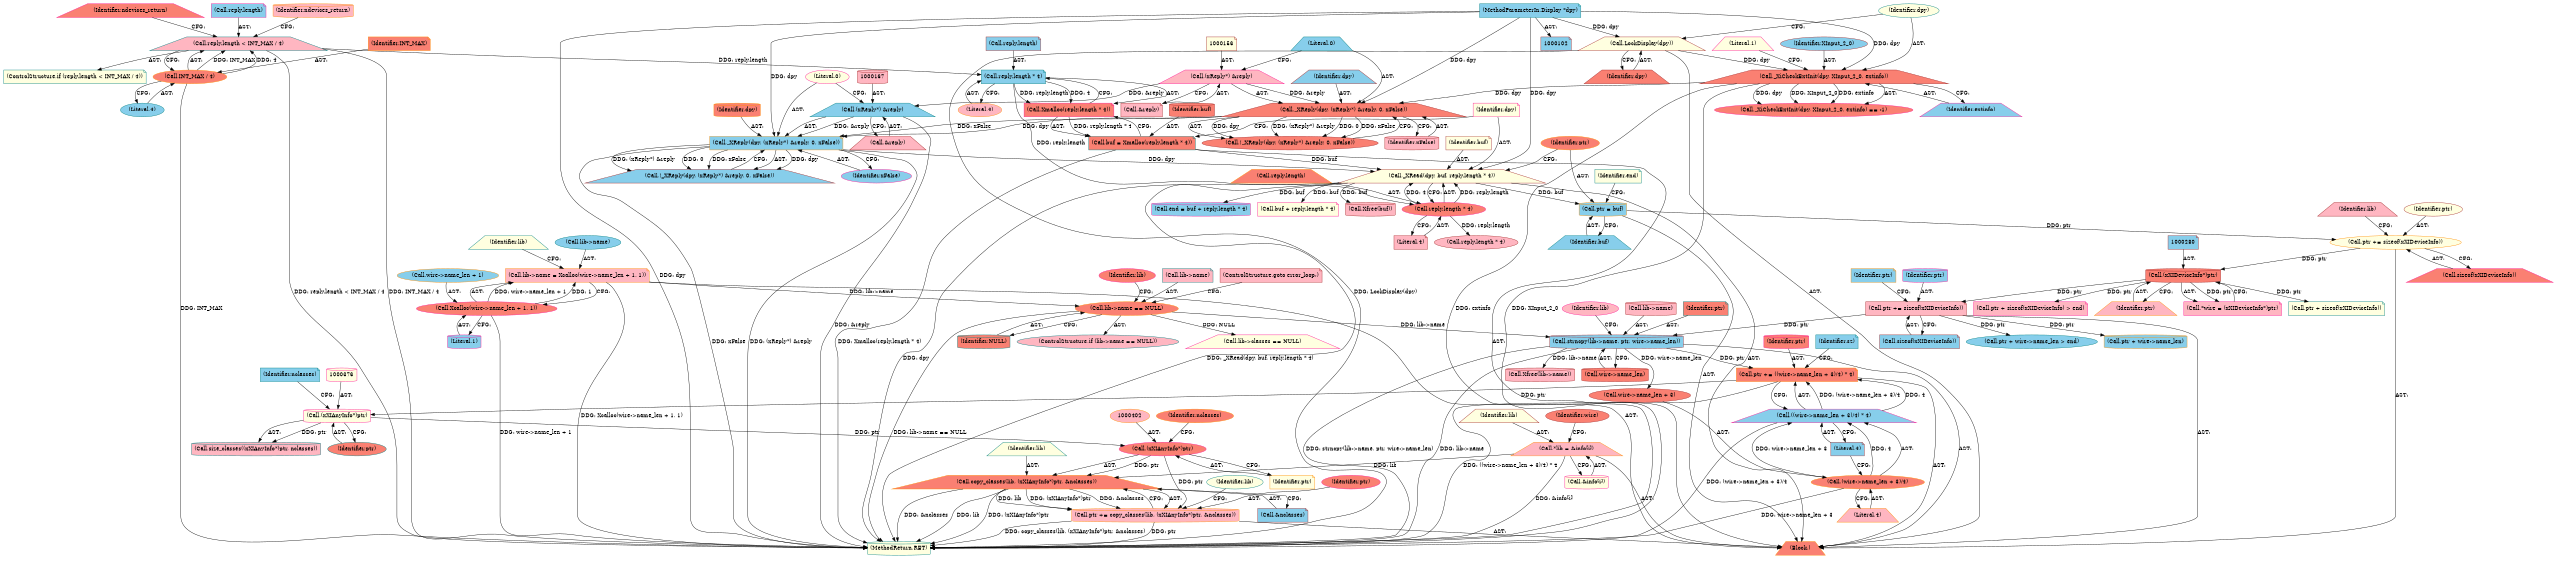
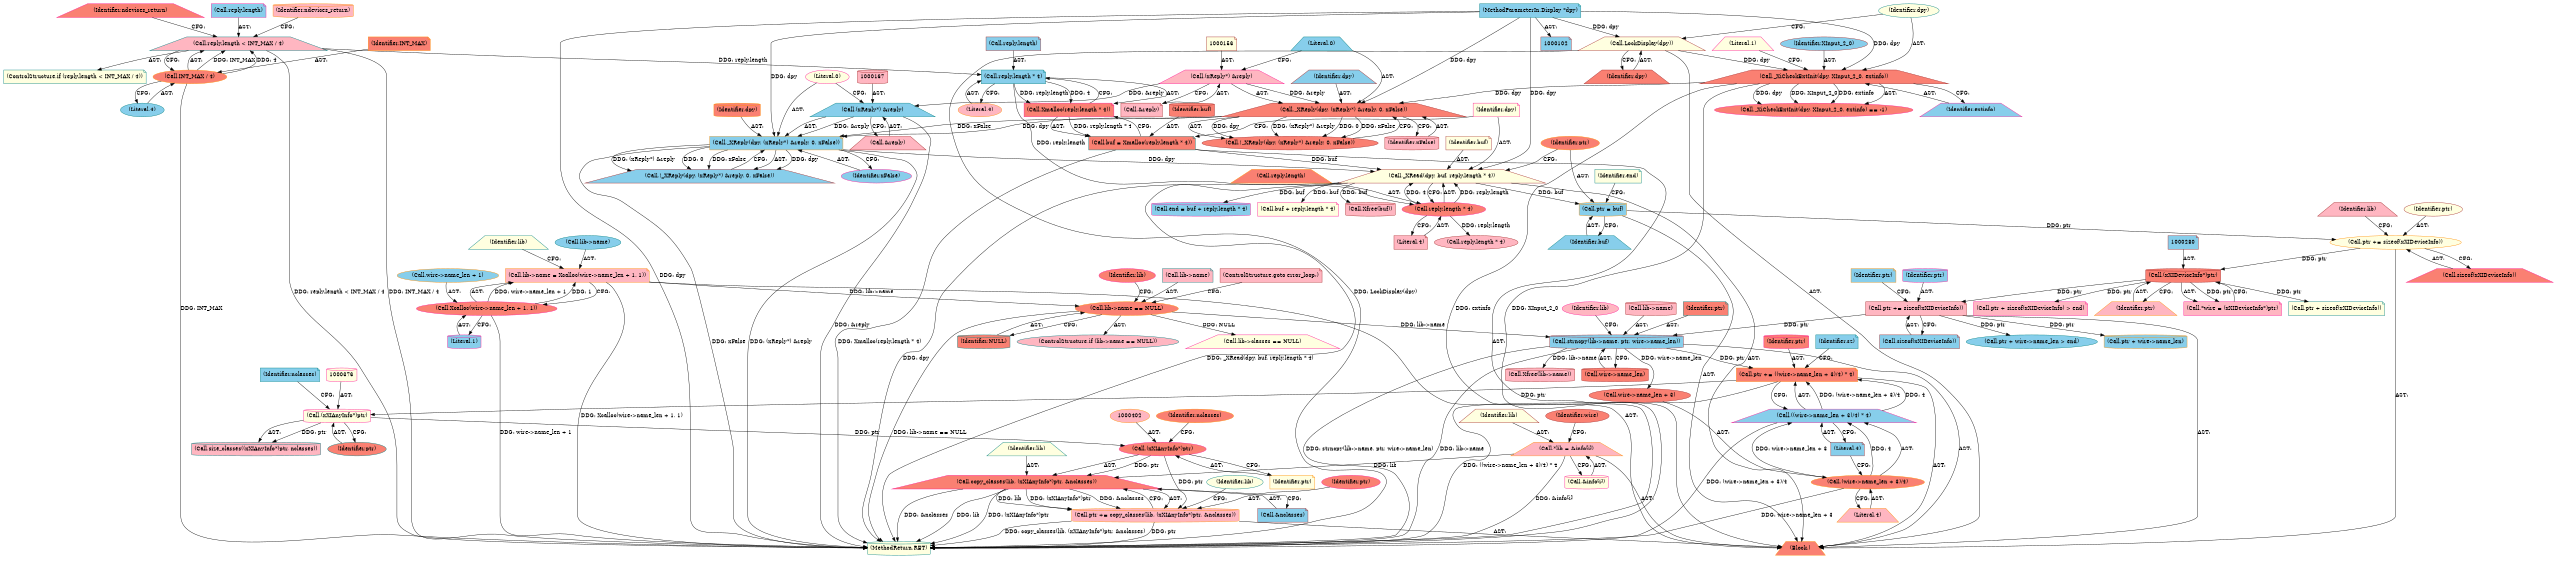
(1027, 482) -> (1027, 482)
